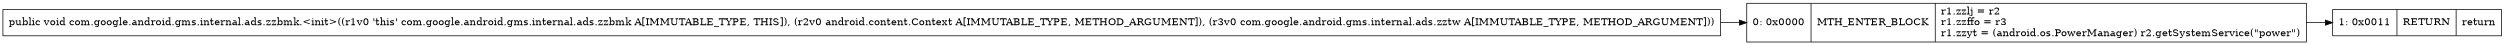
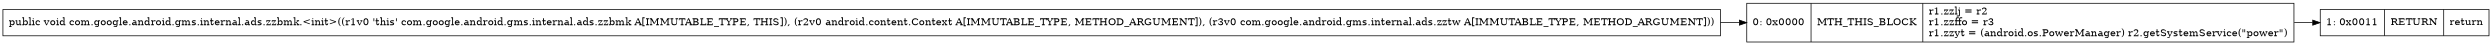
(1873, 22) -> (1867, 22)
